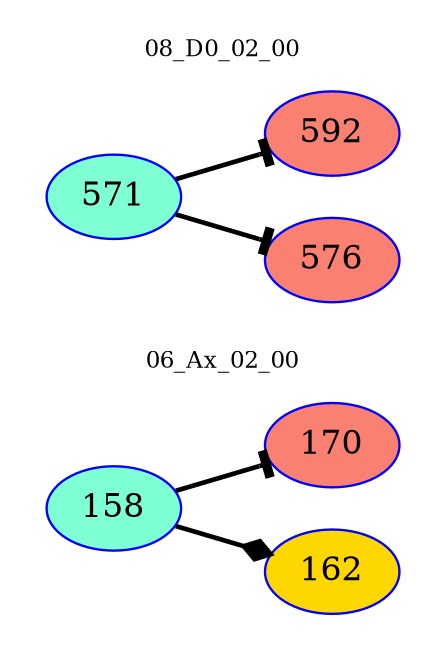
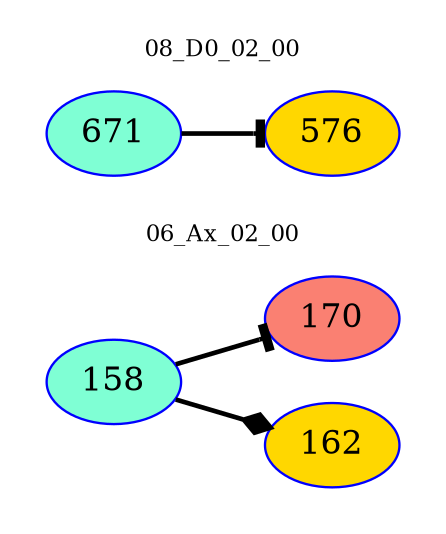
(332, 134) -> none
(114, 197) -> (114, 134)
(332, 260) -> (332, 134)
